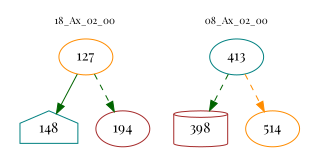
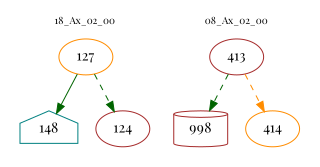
(237, 57) -> (237, 57)
(123, 129) -> (123, 129)
(201, 129) -> (201, 129)
(273, 129) -> (273, 129)
